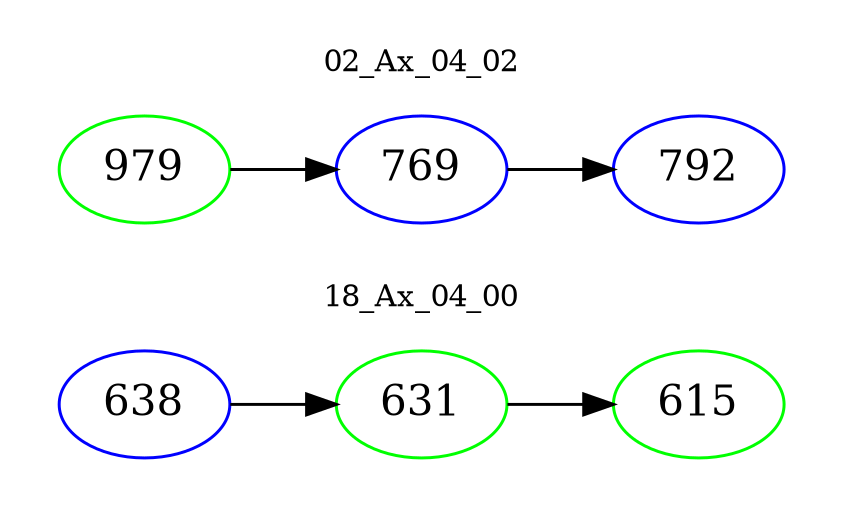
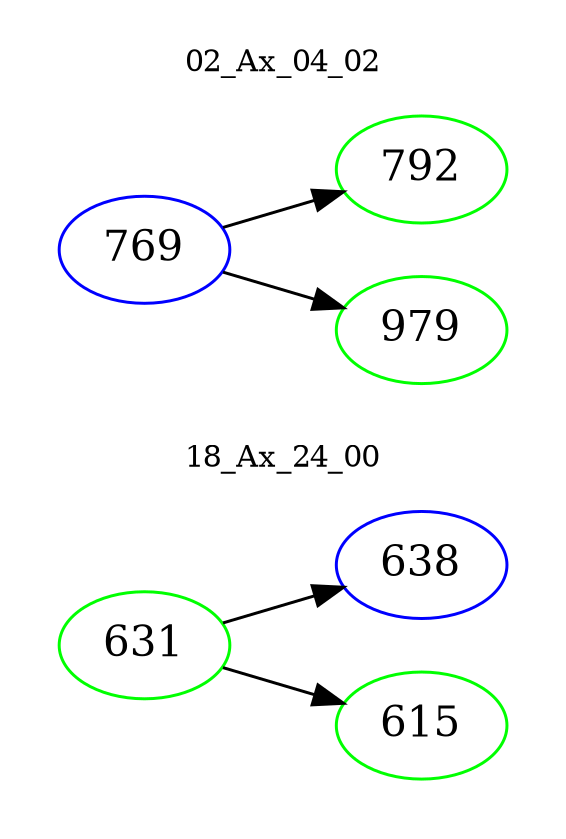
(268, 169) -> (269, 286)
(699, 169) -> (422, 169)
(422, 299) -> (283, 459)
(268, 404) -> (269, 609)
